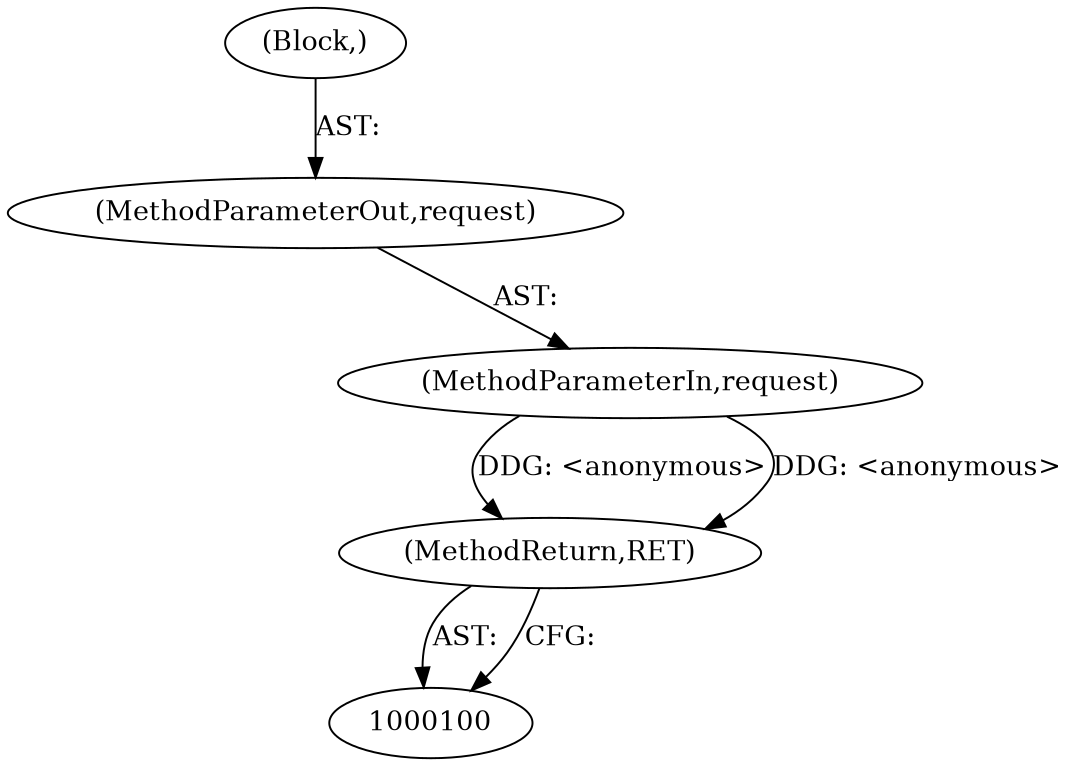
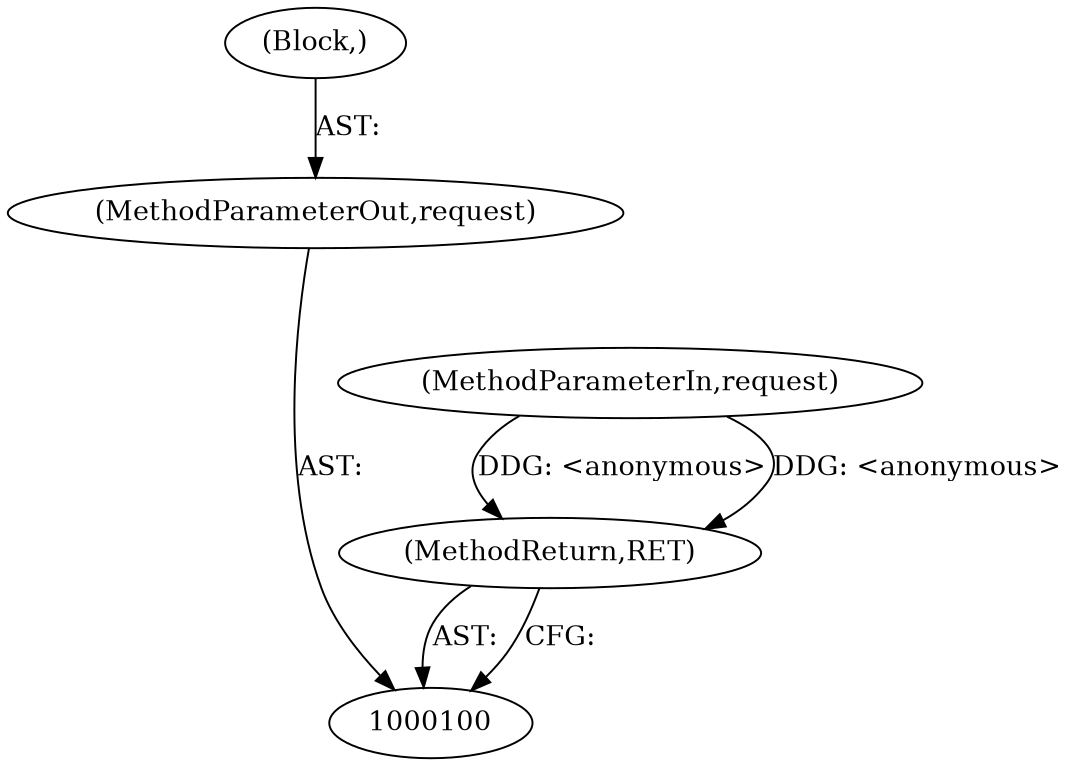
(464, 294) -> (298, 472)
